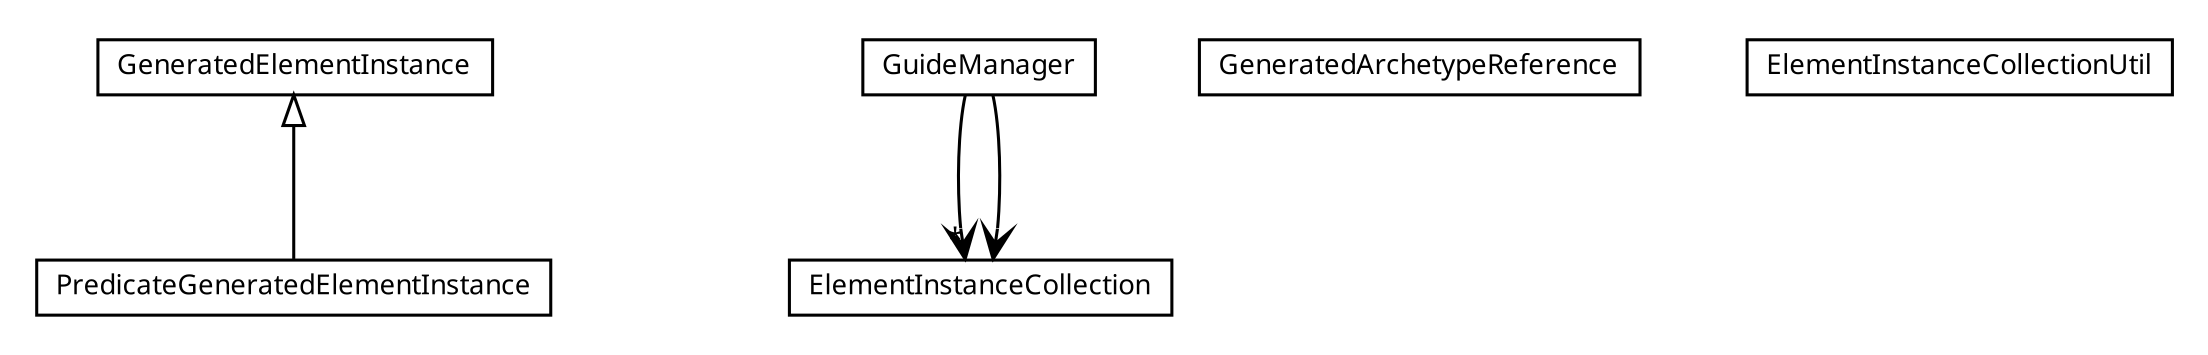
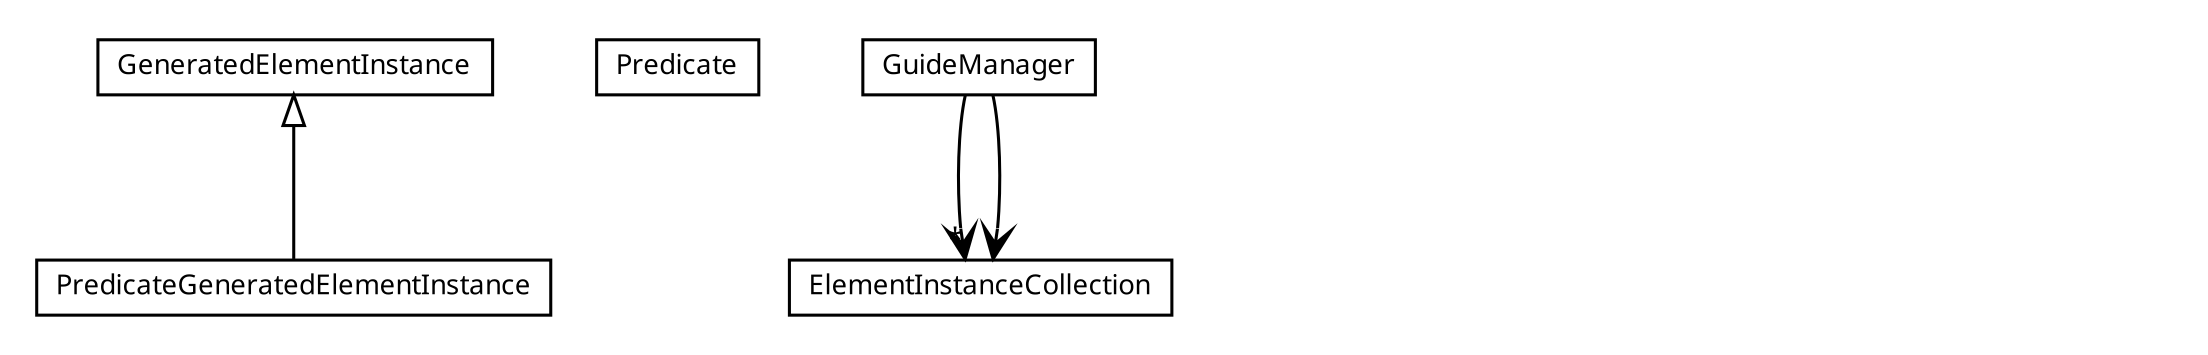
none -> (676, 67)
(1420, 67) -> none
(1958, 67) -> none
